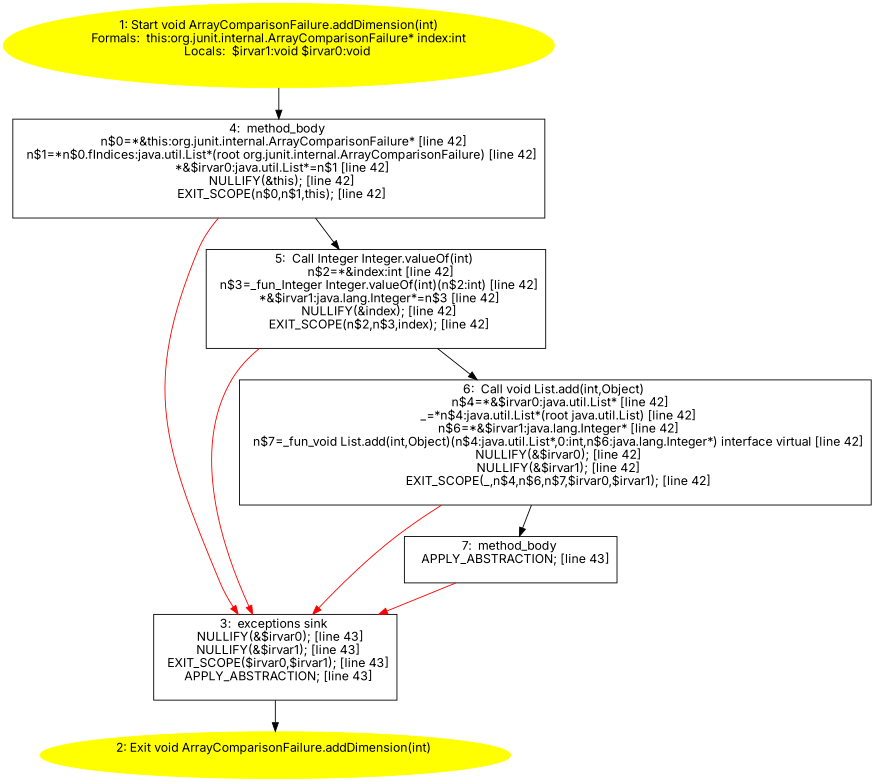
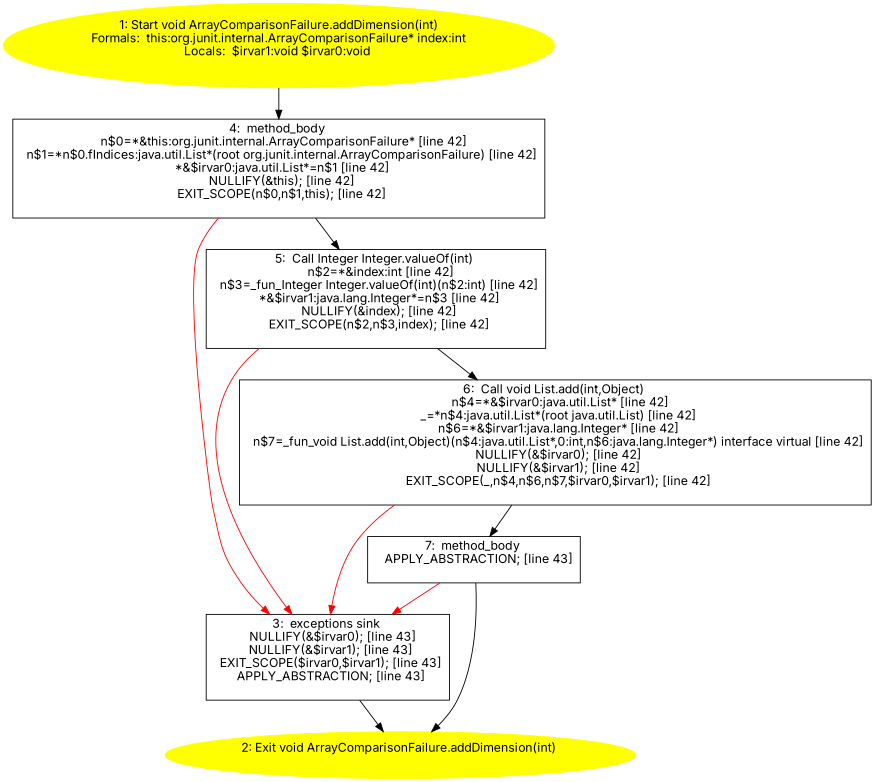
none -> (471, 659)
